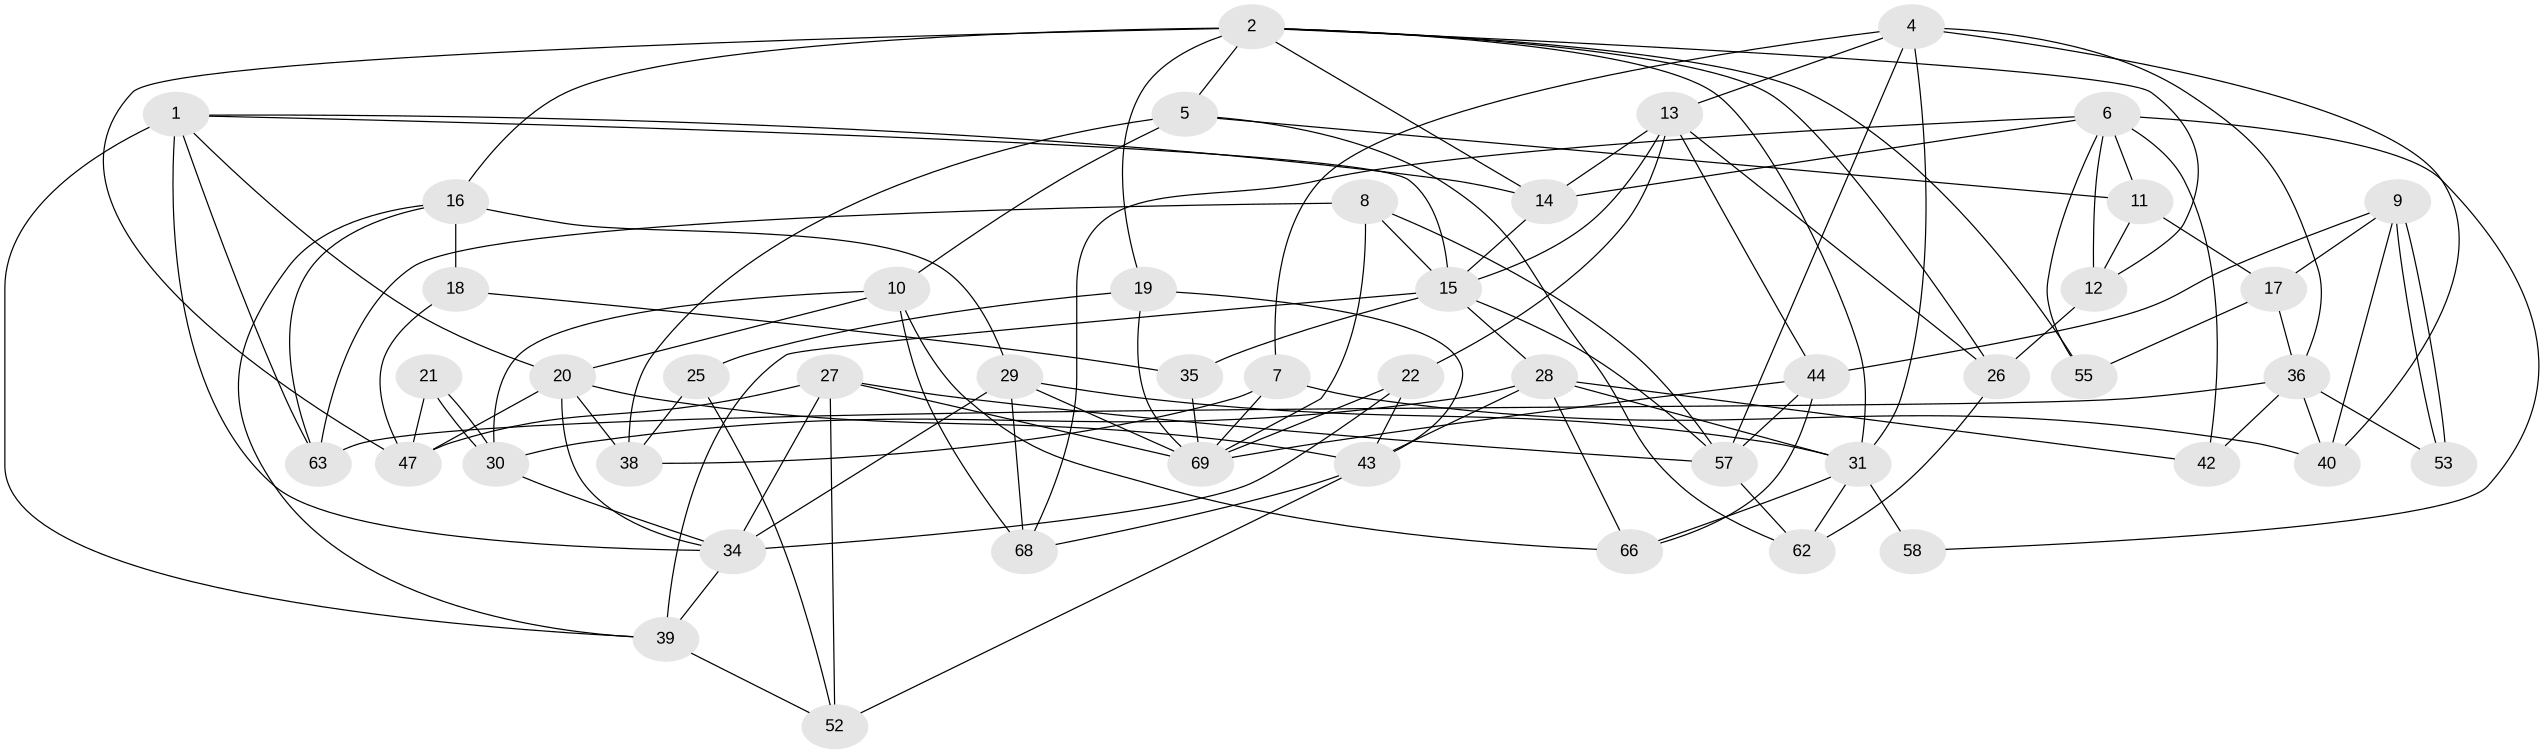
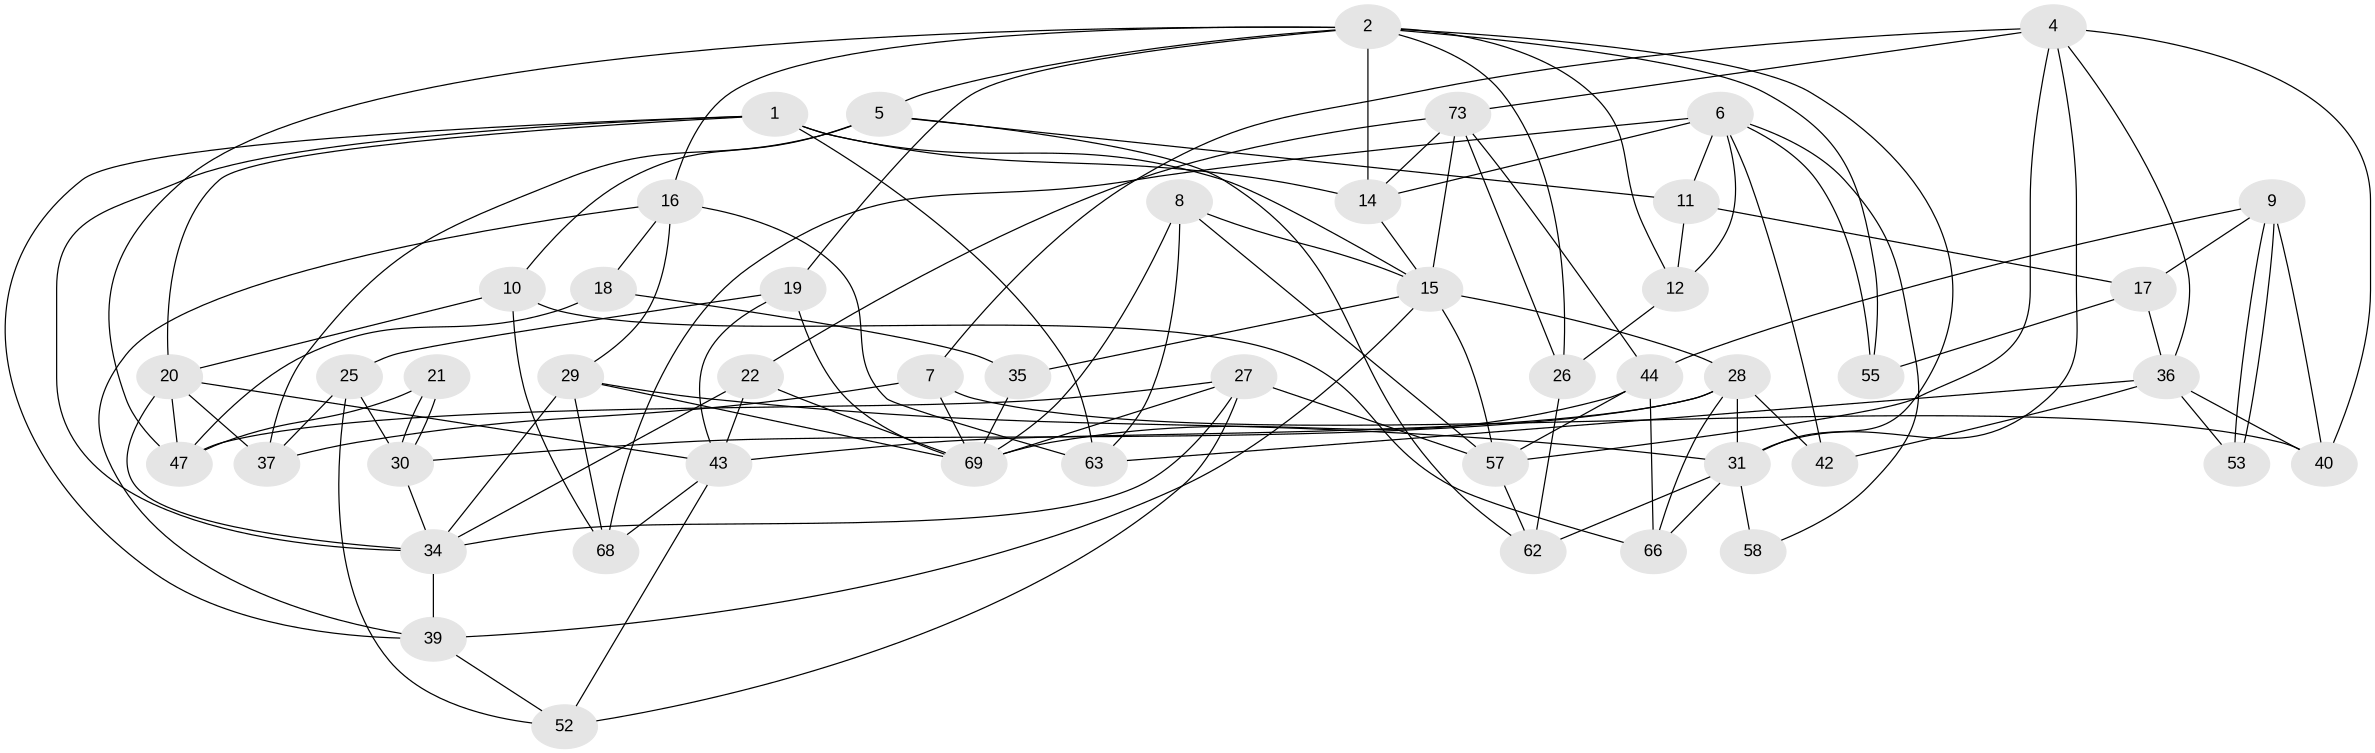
(1670, 114) -> (1458, 114)
(630, 315) -> (380, 428)
(630, 464) -> (267, 464)
